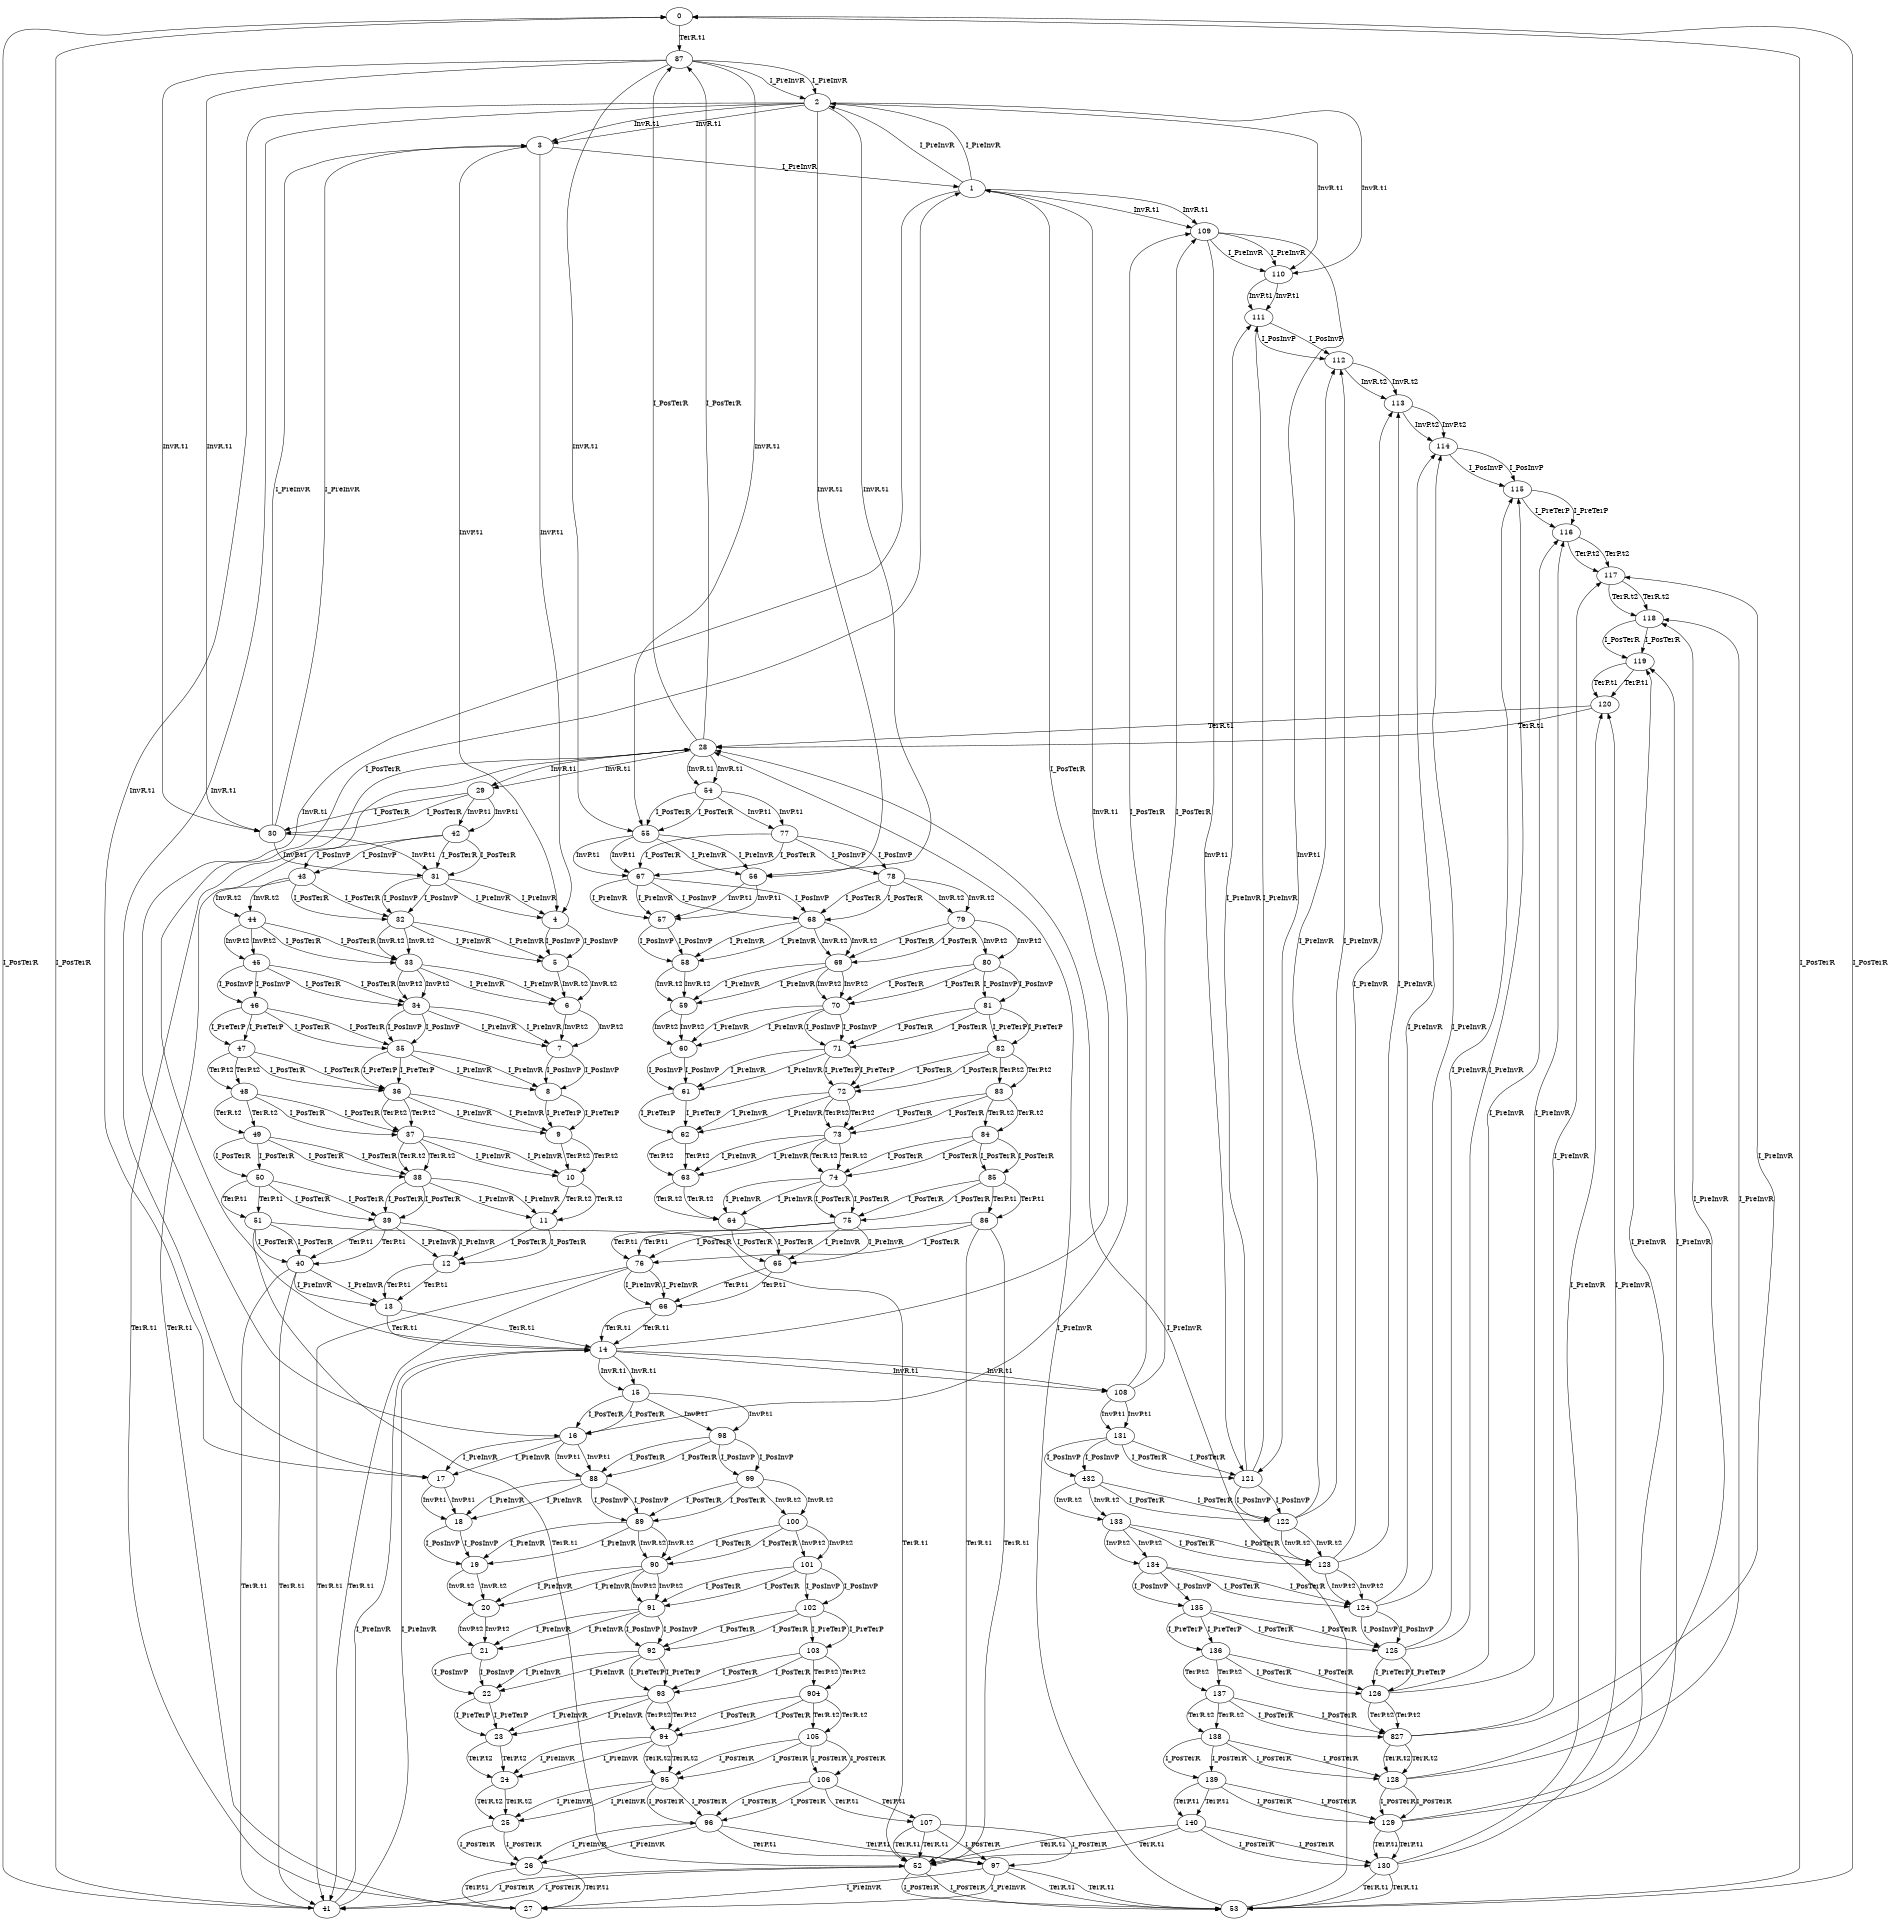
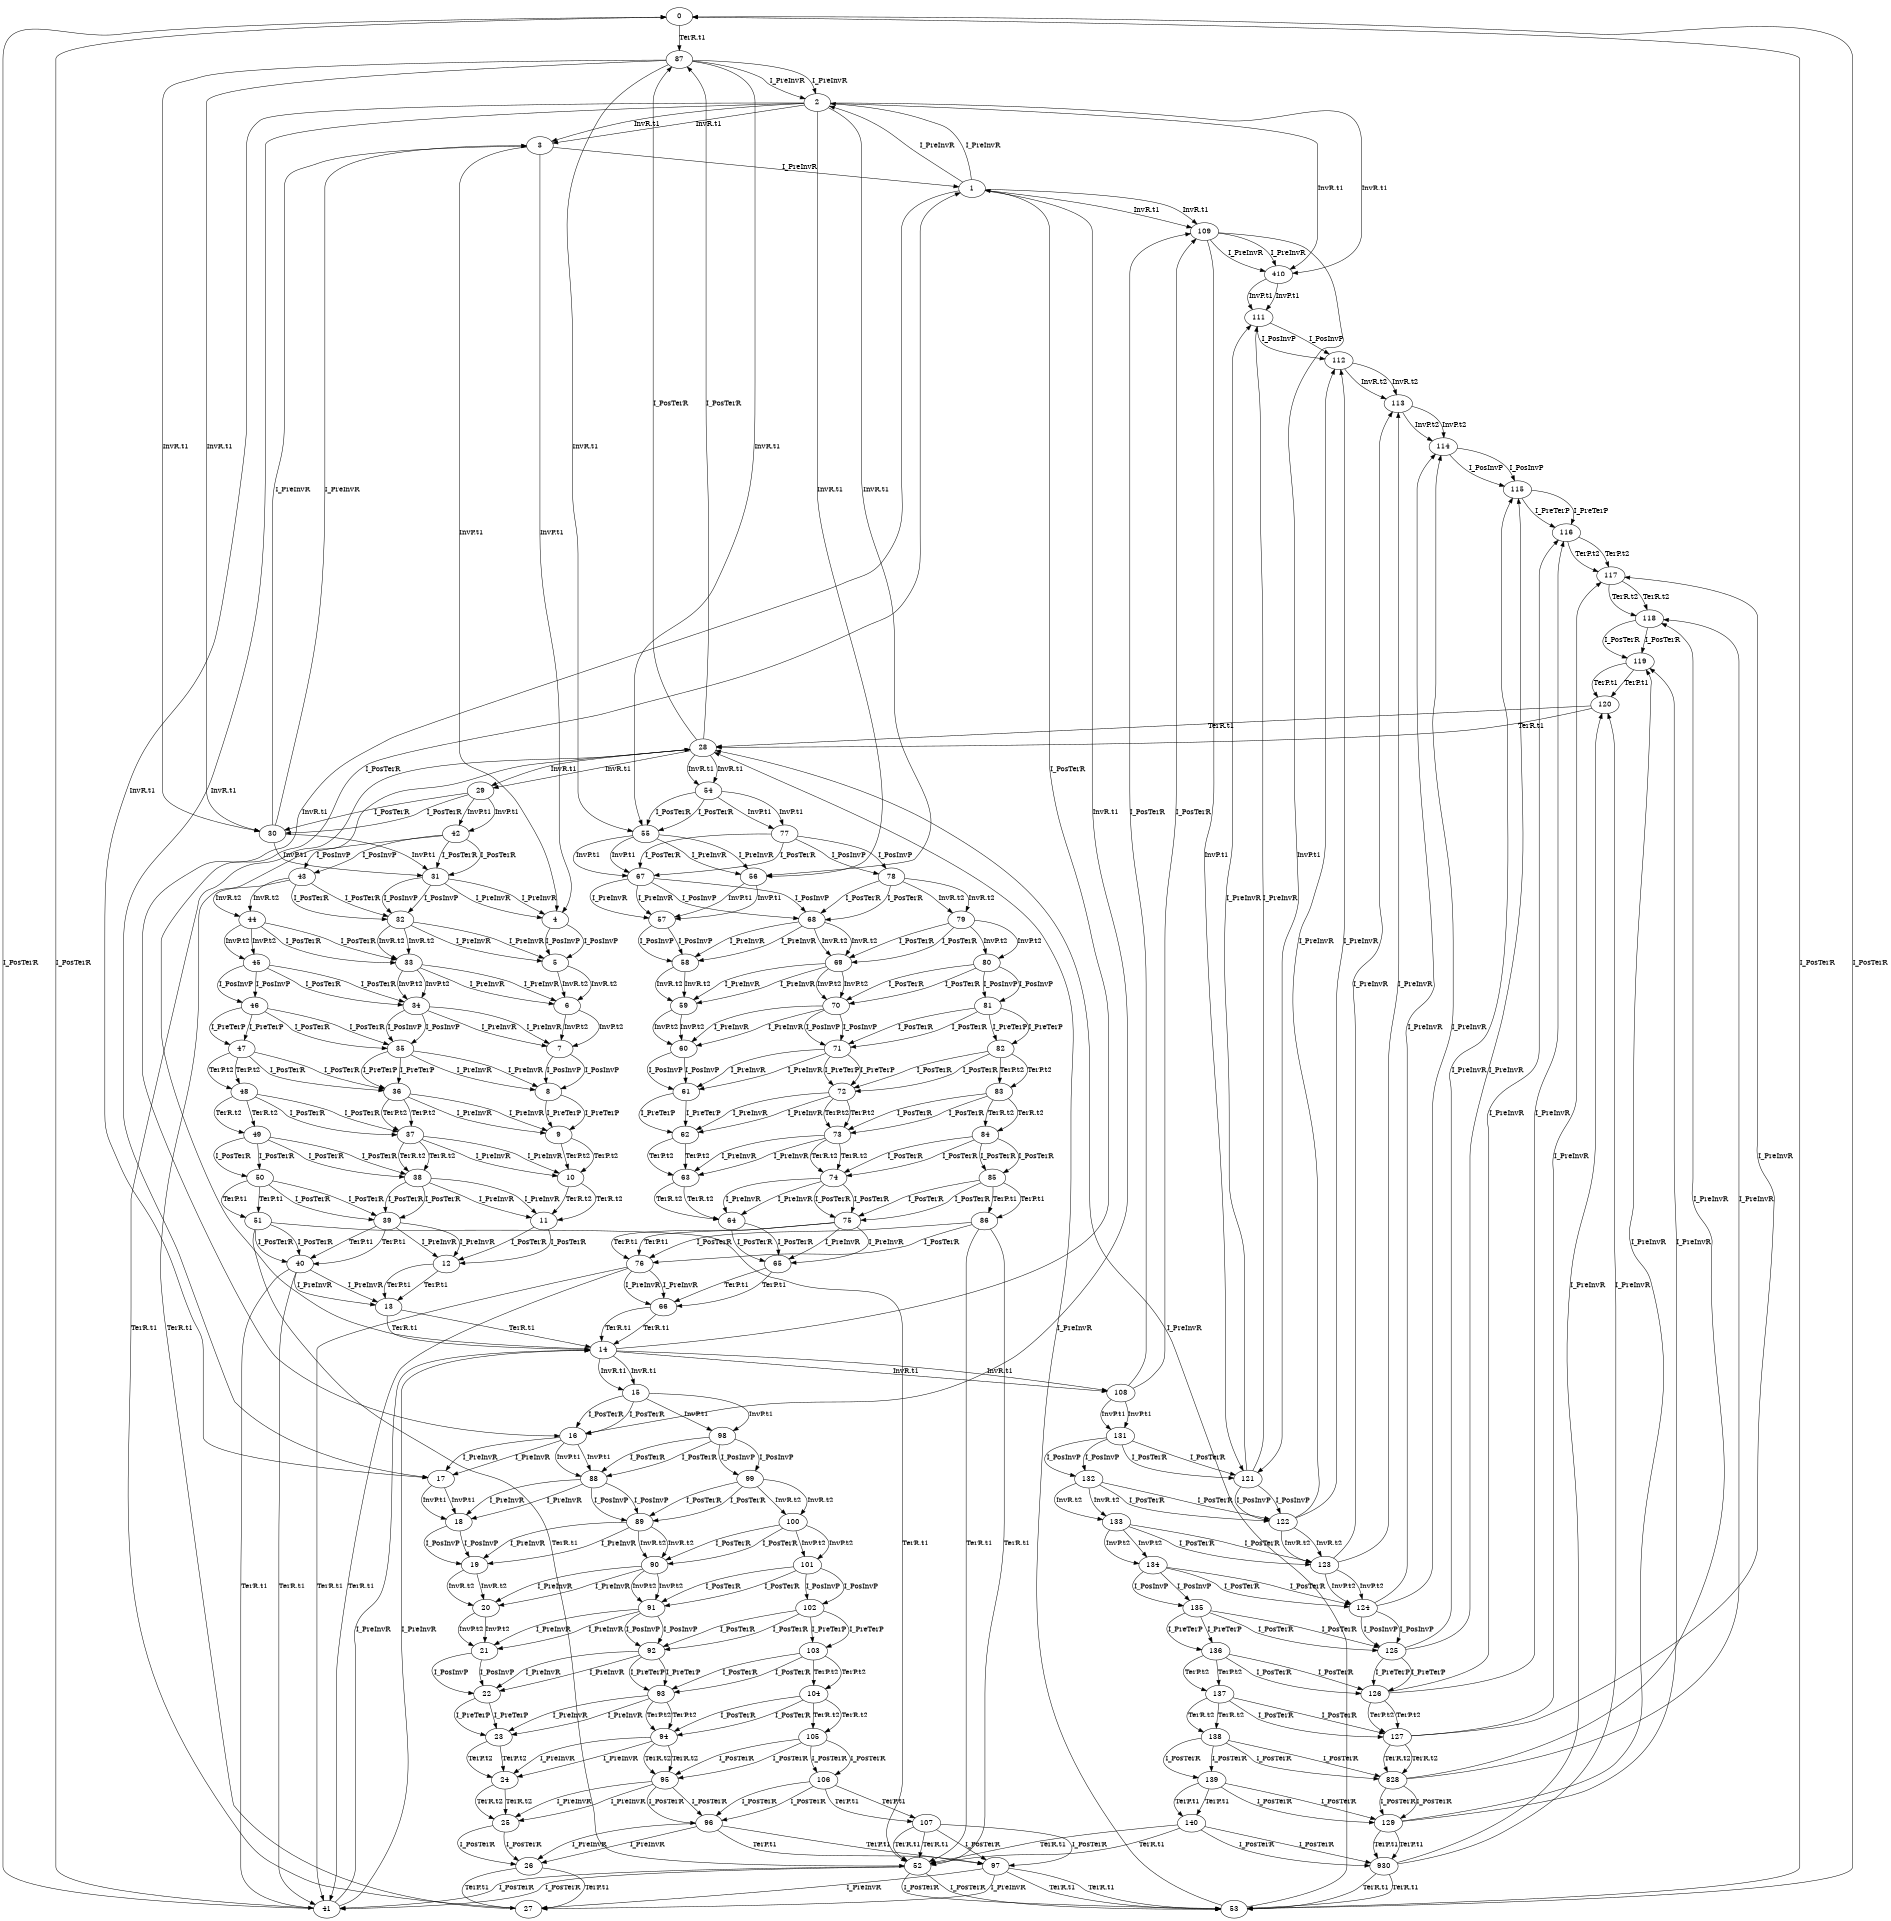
(1279, 275) -> (1279, 275)
(1089, 1479) -> (1089, 1479)
(814, 1694) -> (814, 1694)
(1397, 1737) -> (1397, 1737)
(1393, 1780) -> (1393, 1780)
(1384, 1866) -> (1384, 1866)
